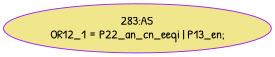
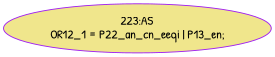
(137, 28) -> (137, 28)
